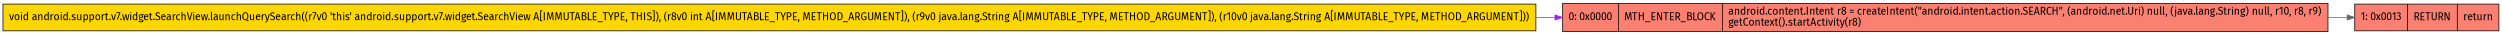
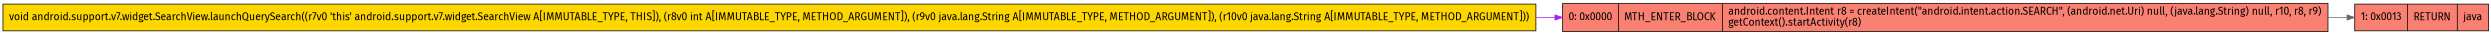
(2478, 17) -> (2473, 17)
